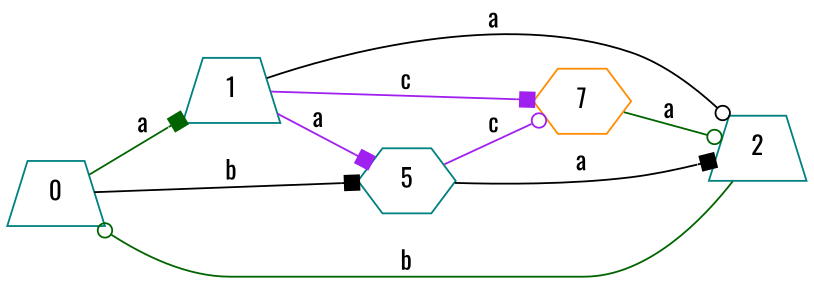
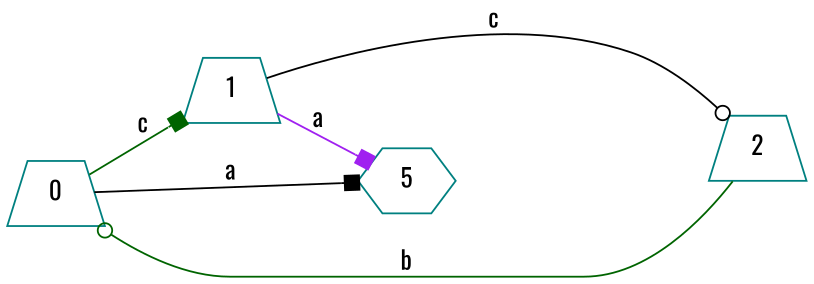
(495, 21) -> (495, 21)
(582, 101) -> none
(144, 126) -> (144, 126)
(231, 173) -> (231, 173)
(577, 182) -> none
